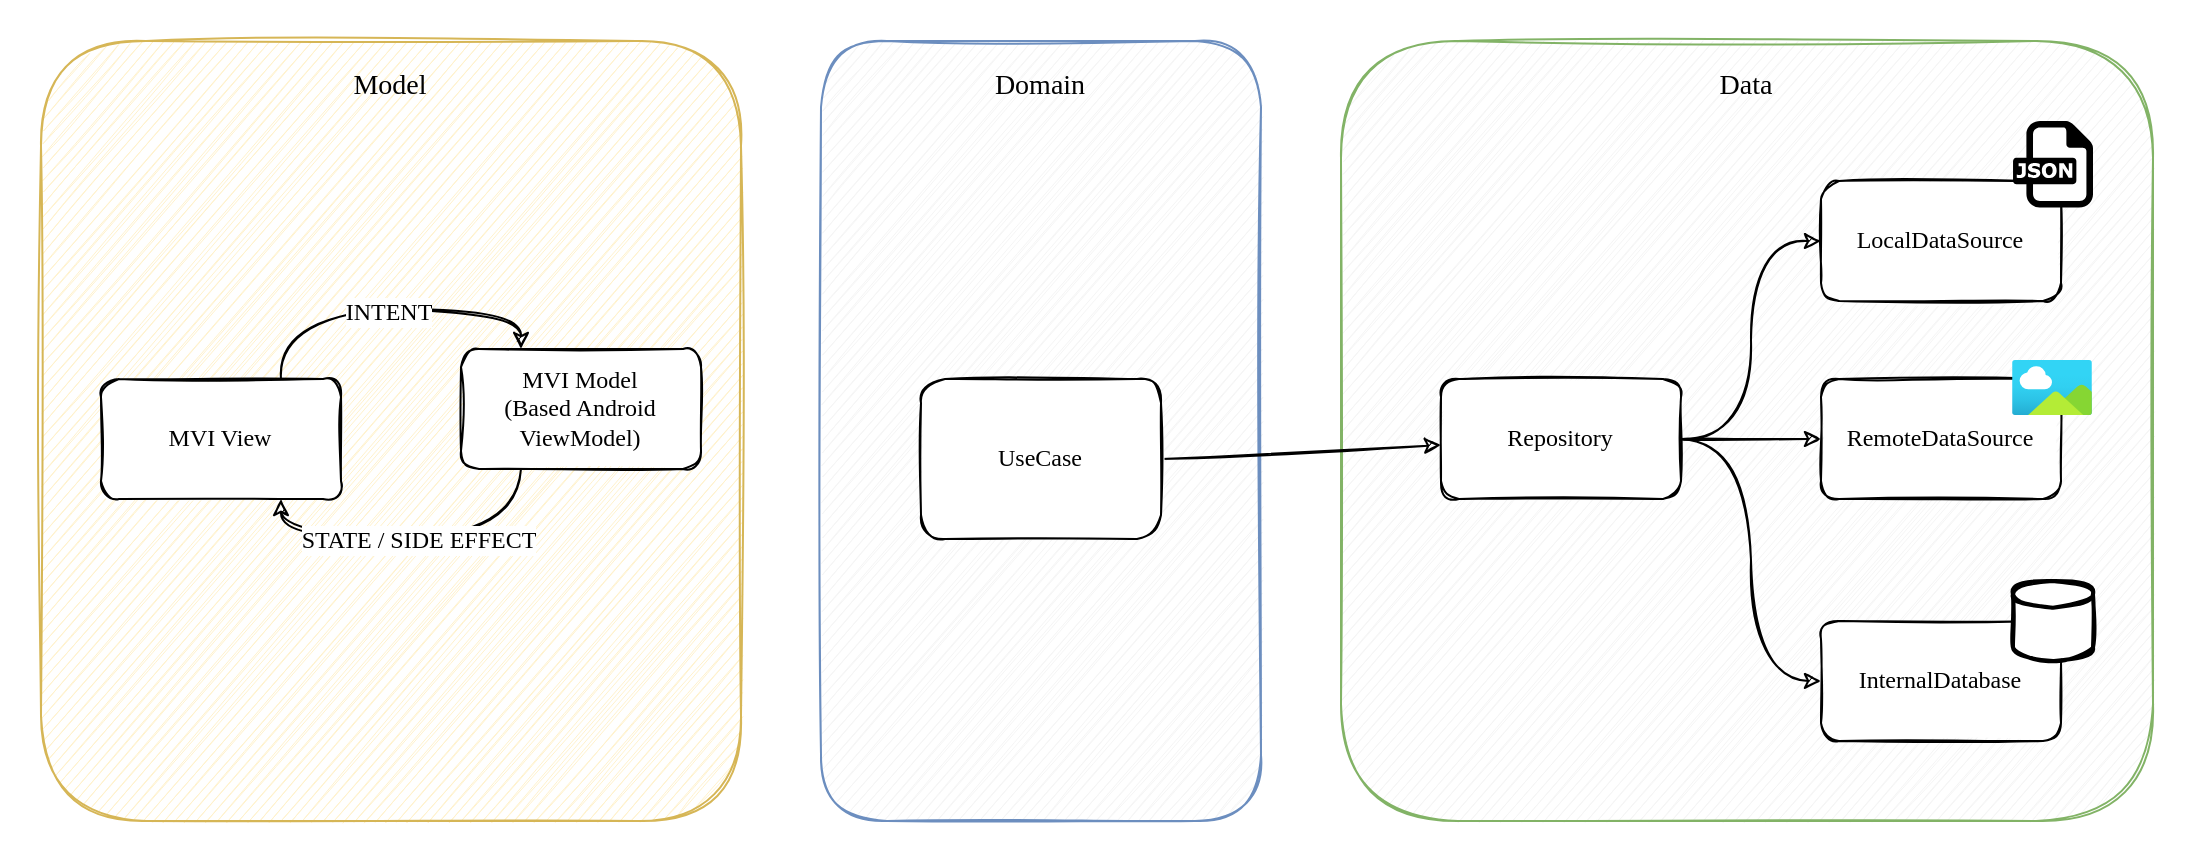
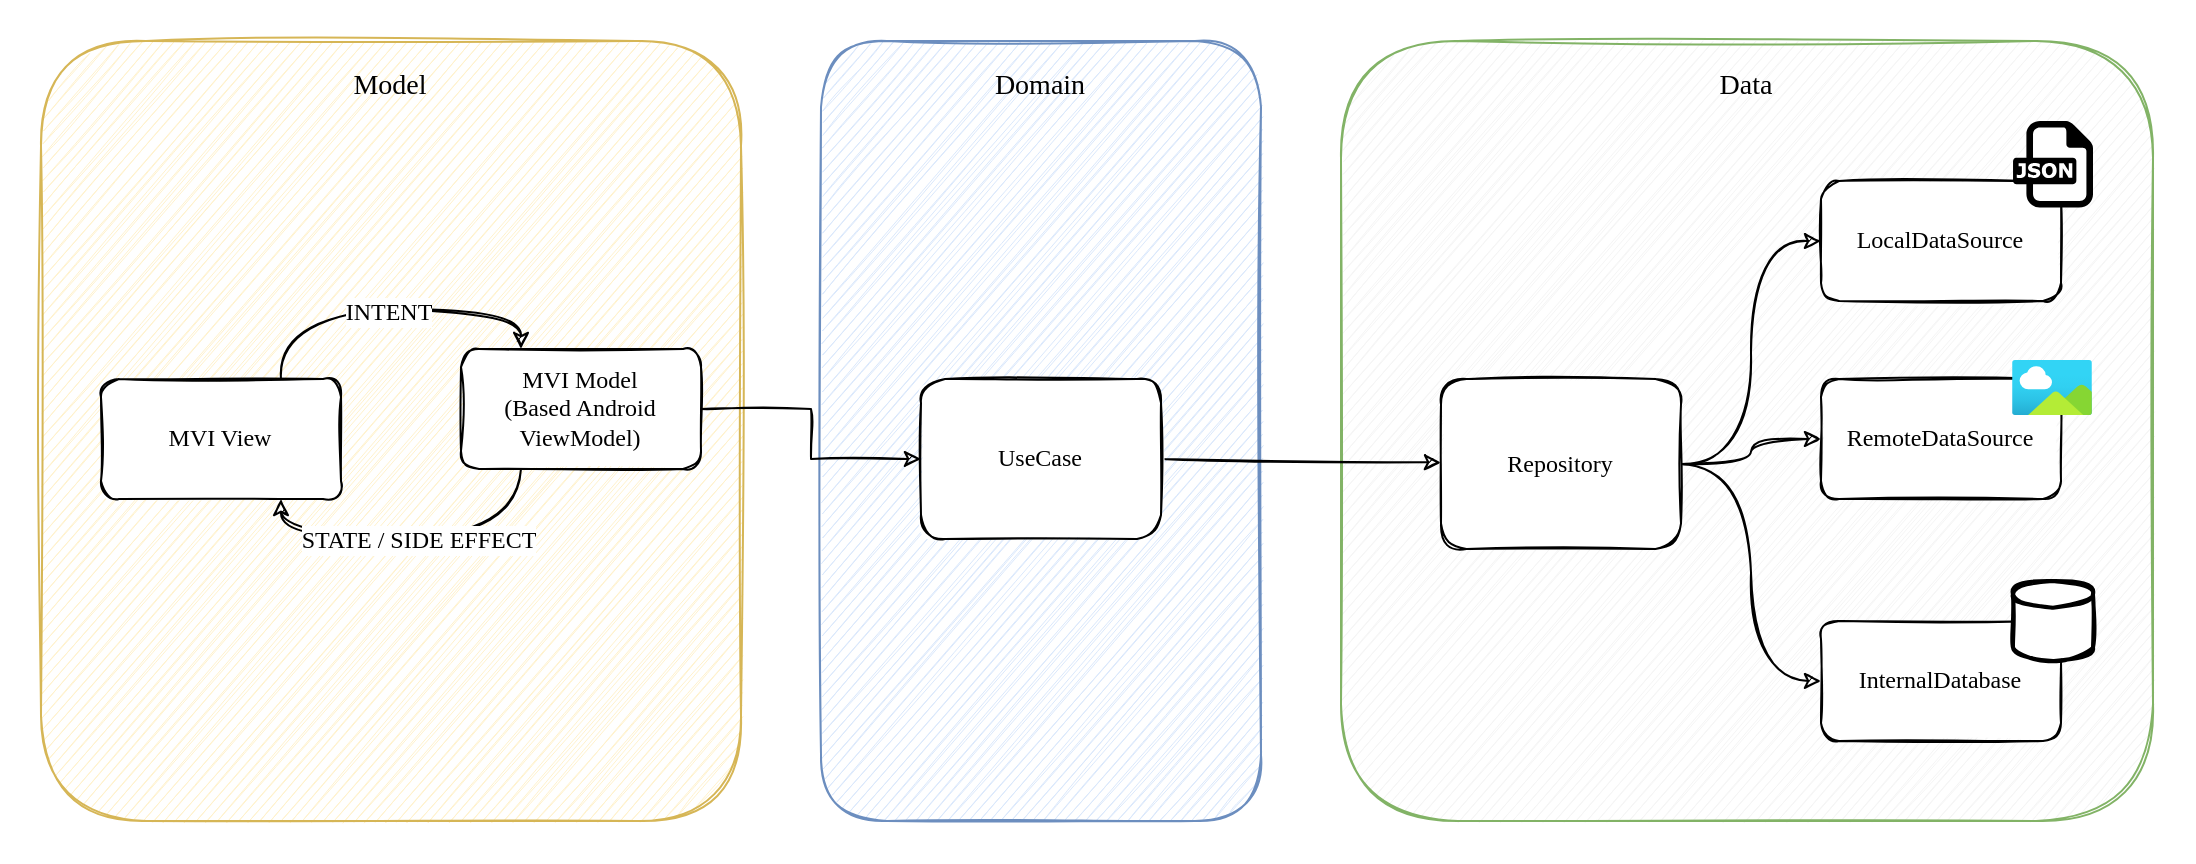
(1041, 88) -> (1041, 88)
none -> (805, 409)
(1561, 439) -> (1561, 464)
